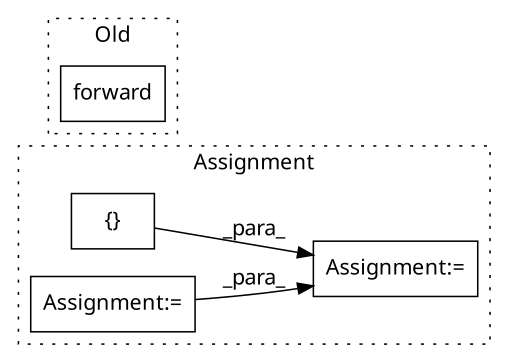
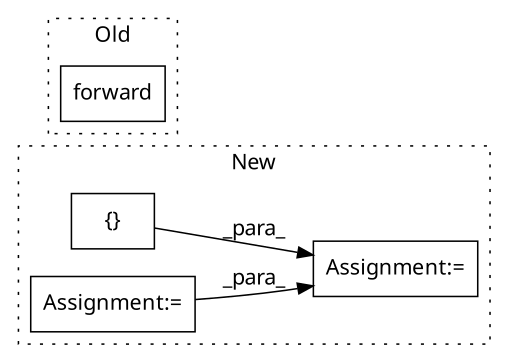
(254, 164) -> (254, 164)
